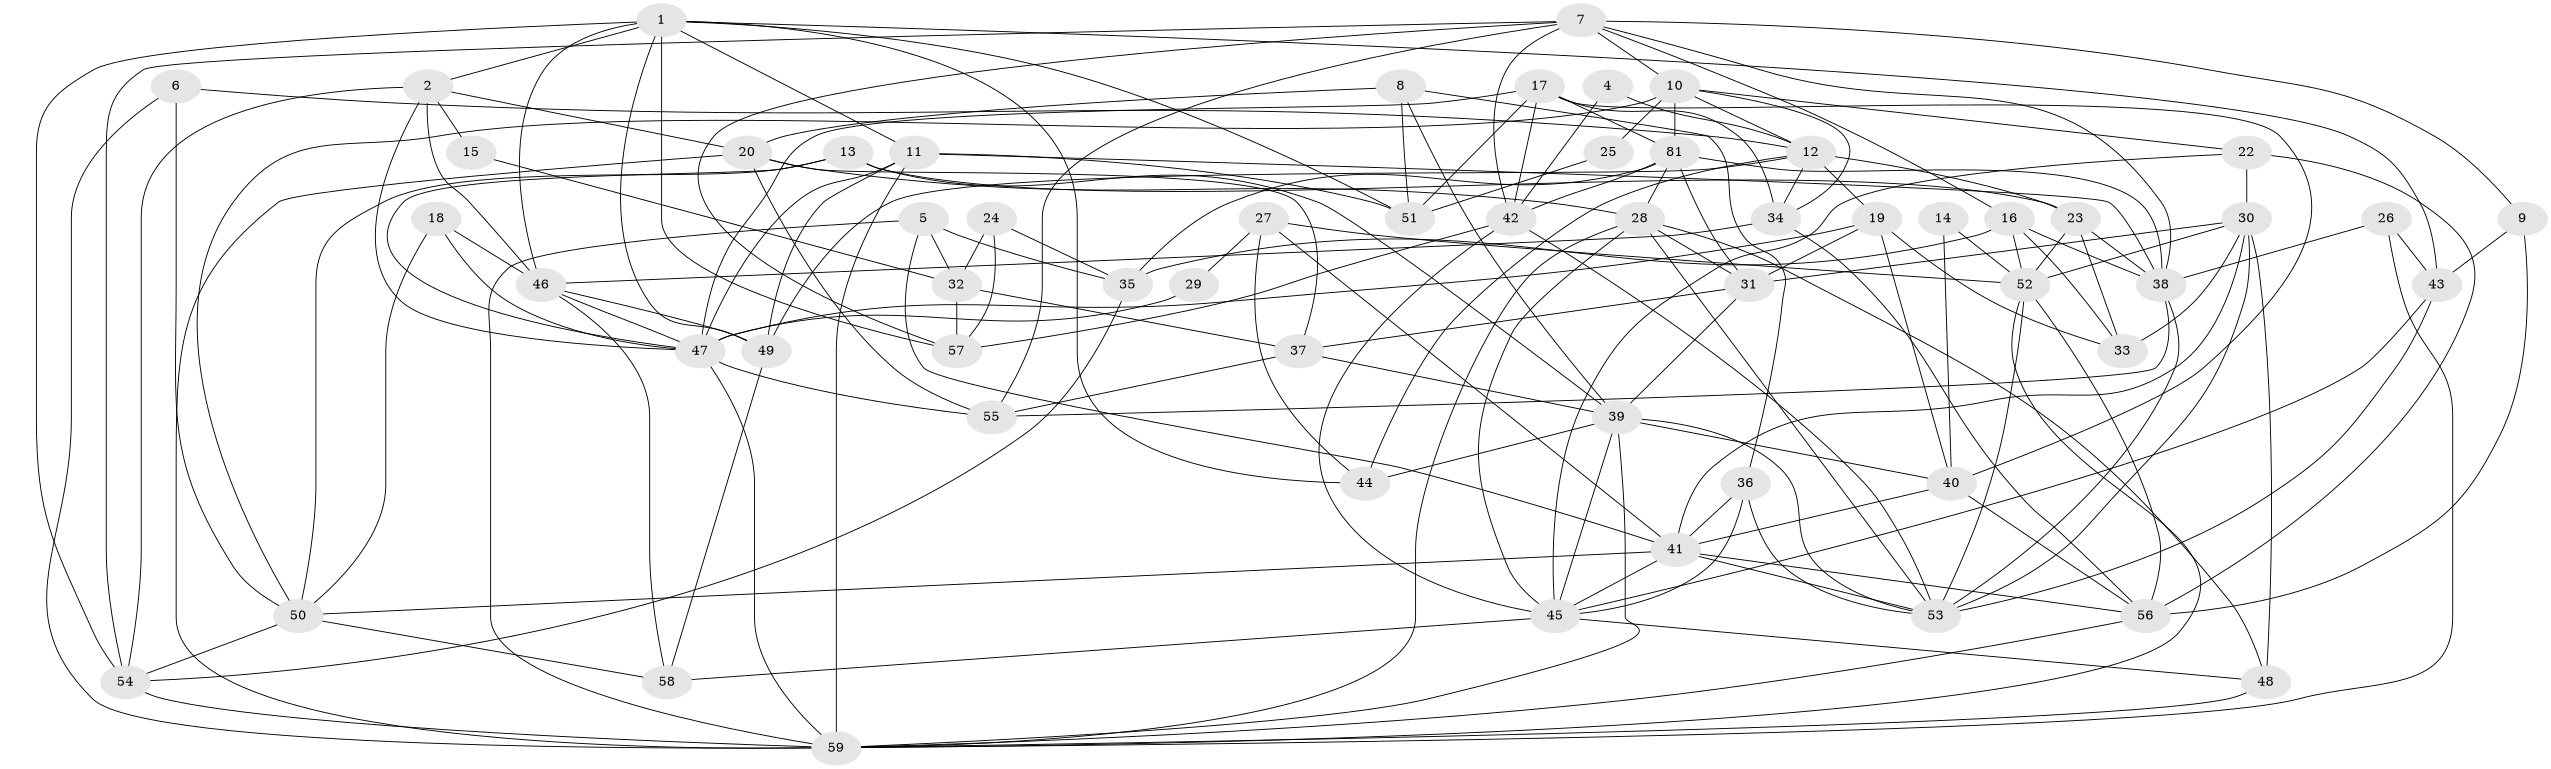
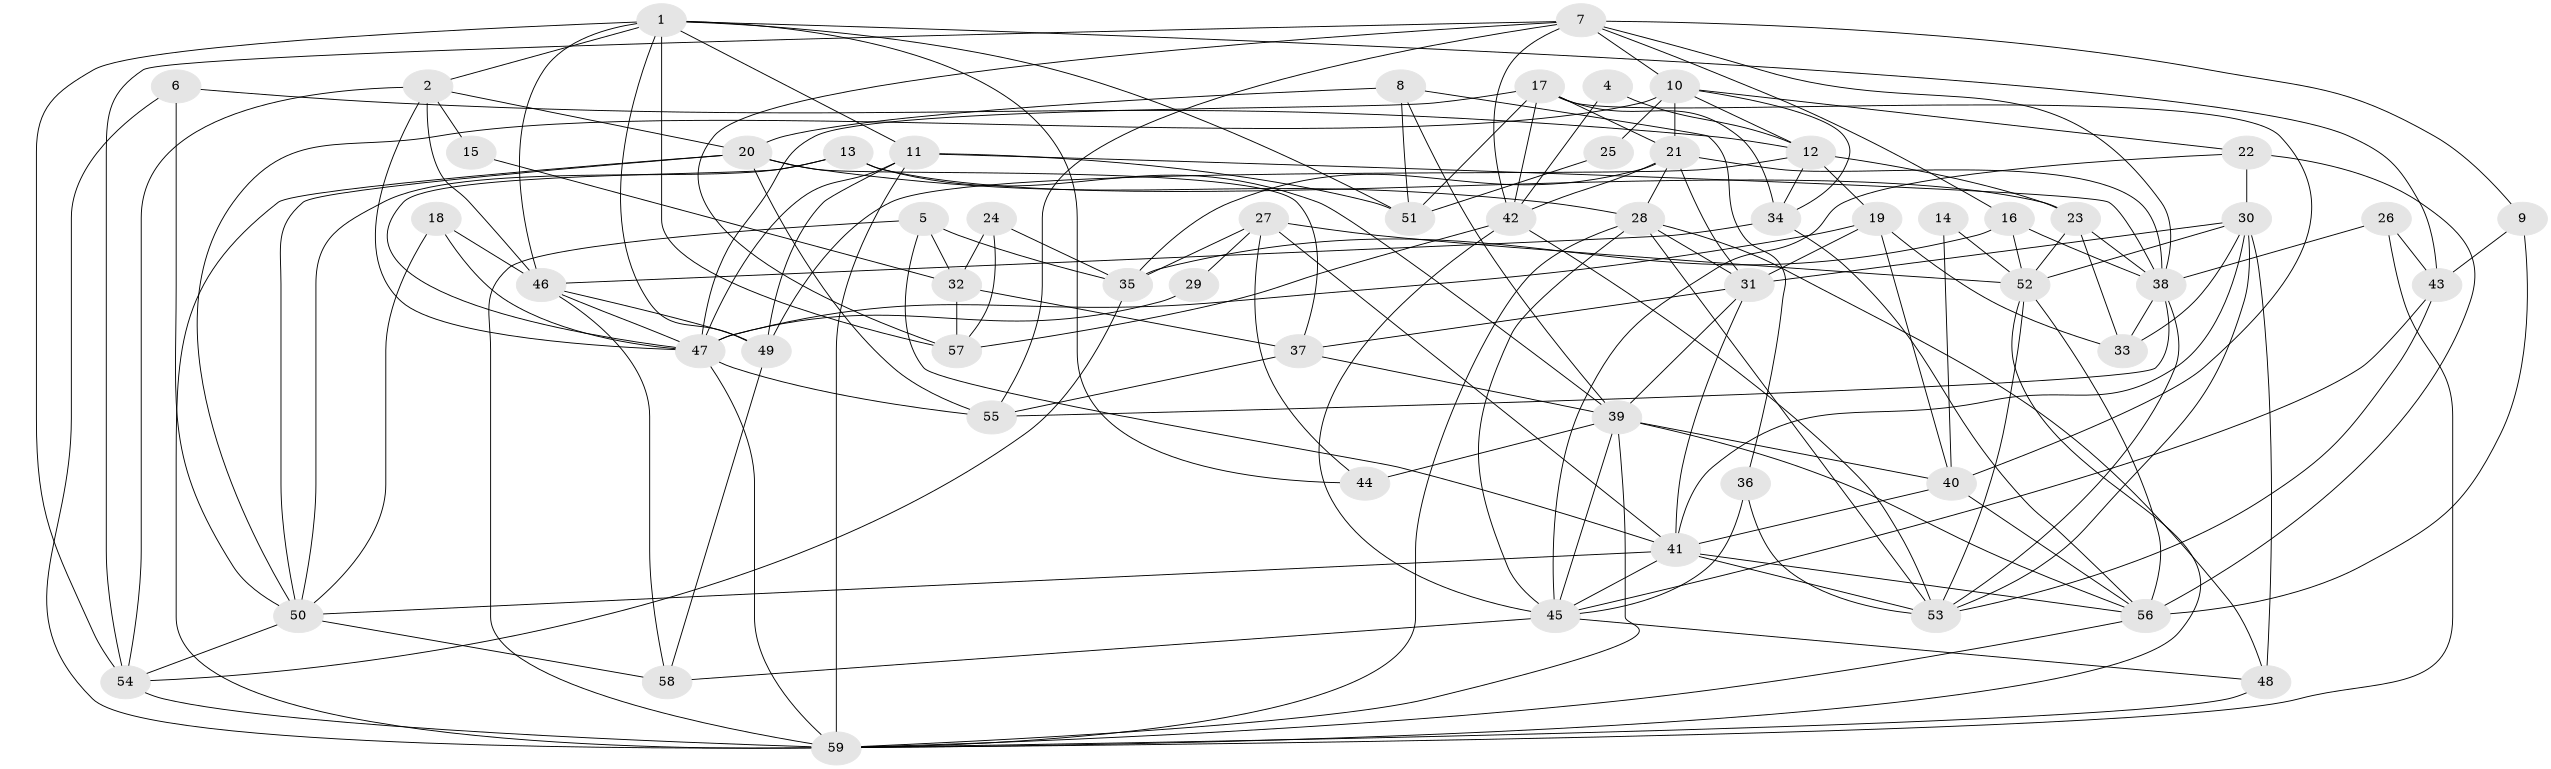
(1675, 153) -> (1675, 153)
none -> (294, 211)
none -> (1198, 251)
(1522, 259) -> none
(2070, 282) -> (2142, 318)
(1796, 496) -> (1899, 508)
(1711, 517) -> (1697, 414)
